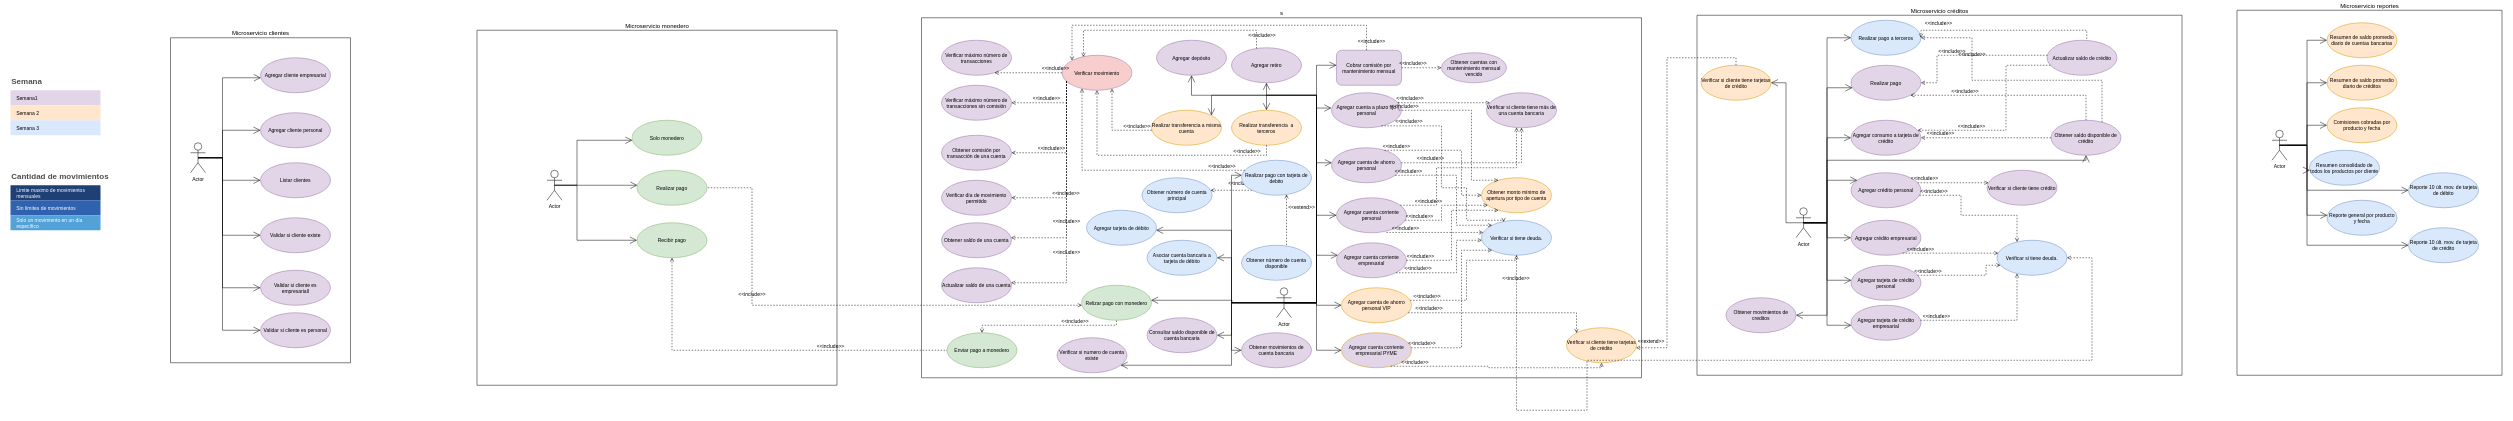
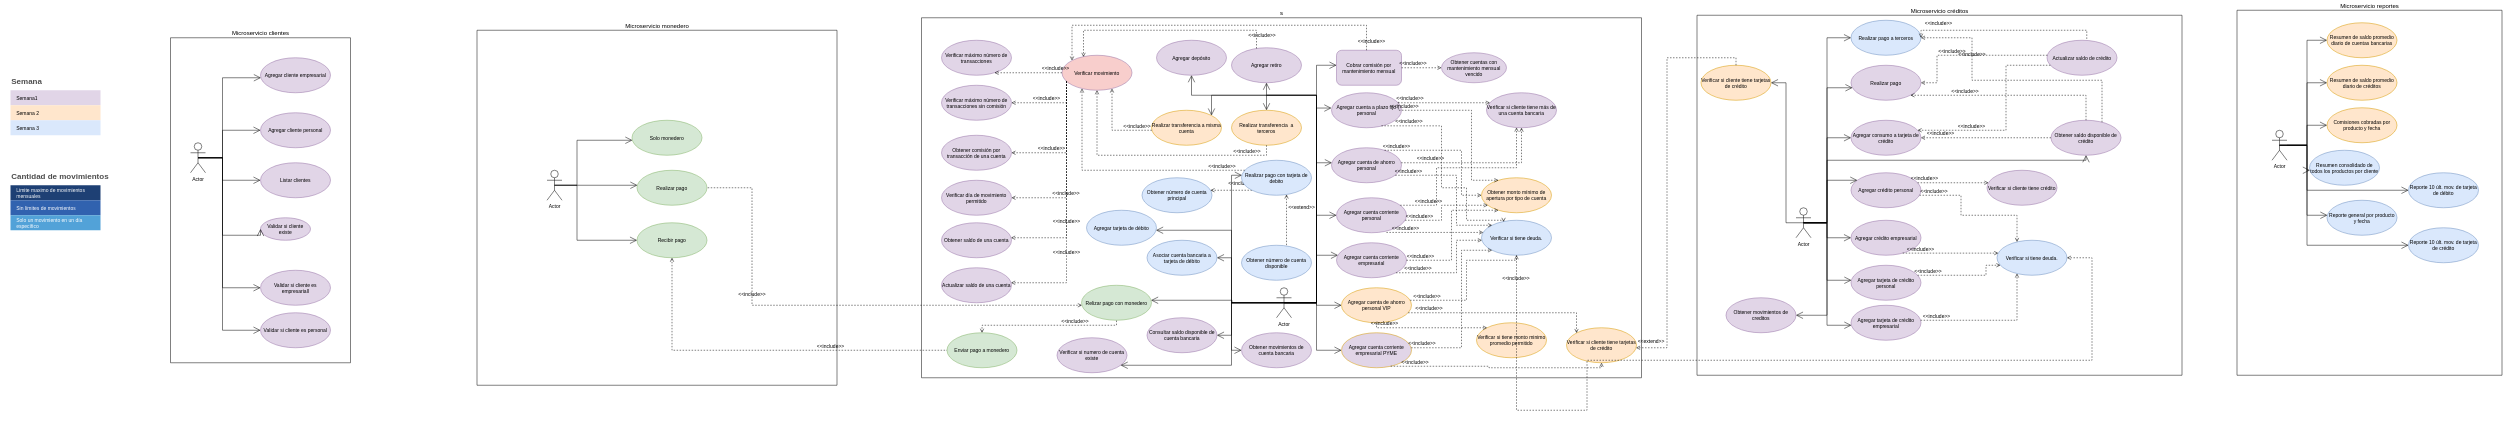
(295, 235) -> (285, 229)
none -> (1428, 328)
none -> (1511, 340)
